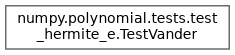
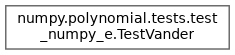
(117, 27) -> (117, 27)
